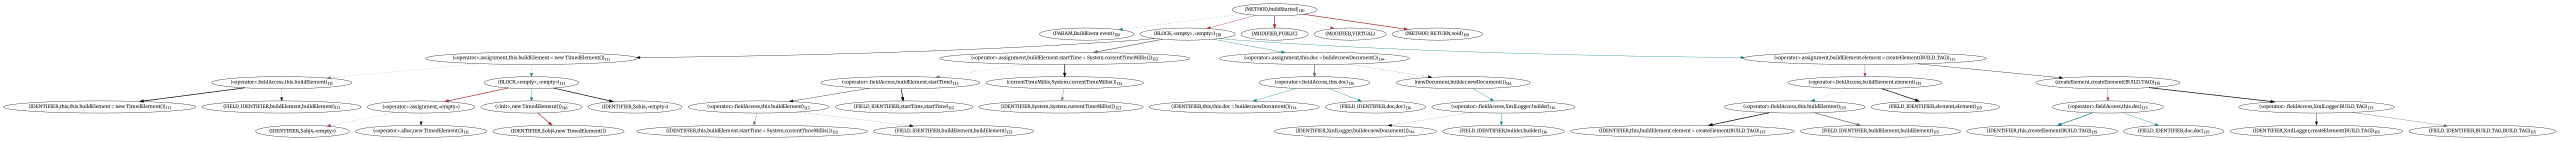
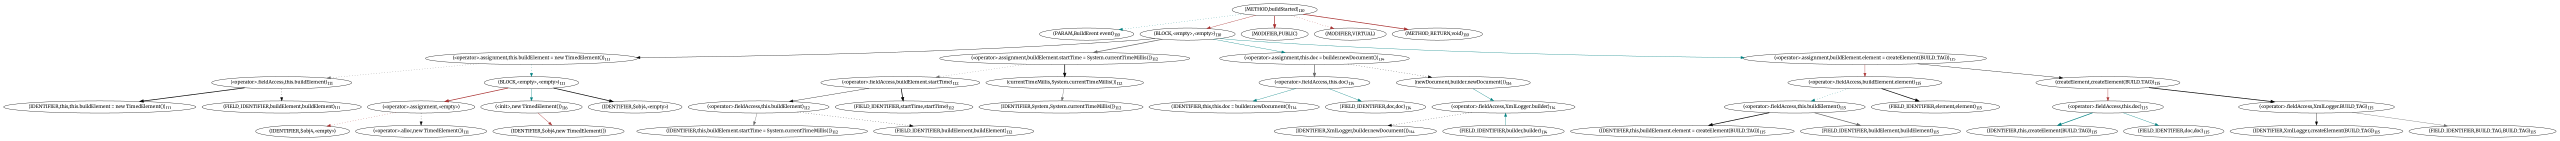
(1501, 117) -> (1506, 121)
(544, 118) -> (544, 118)
